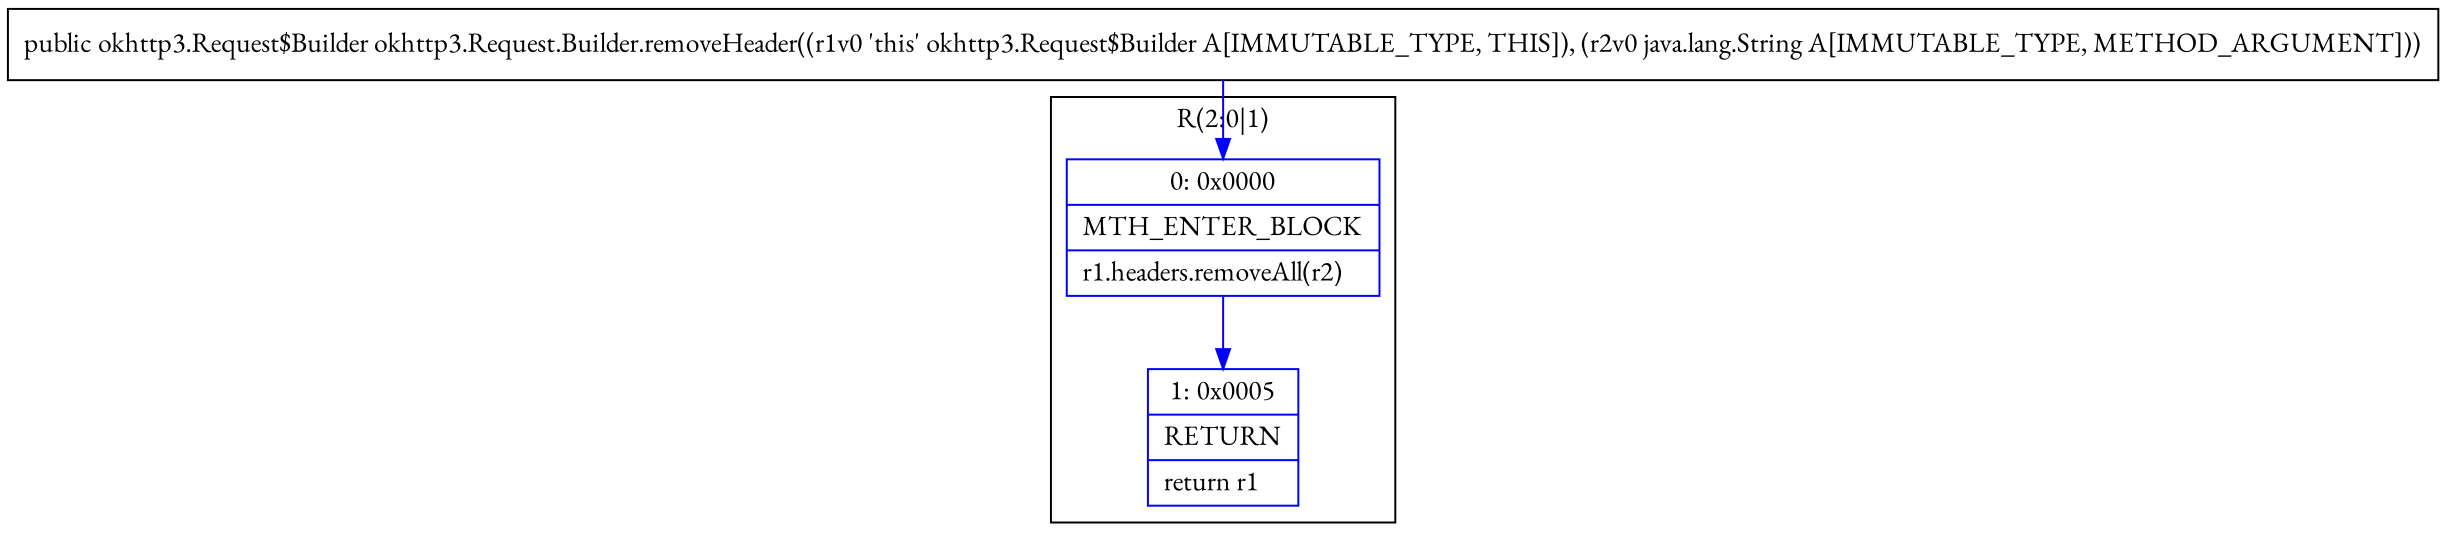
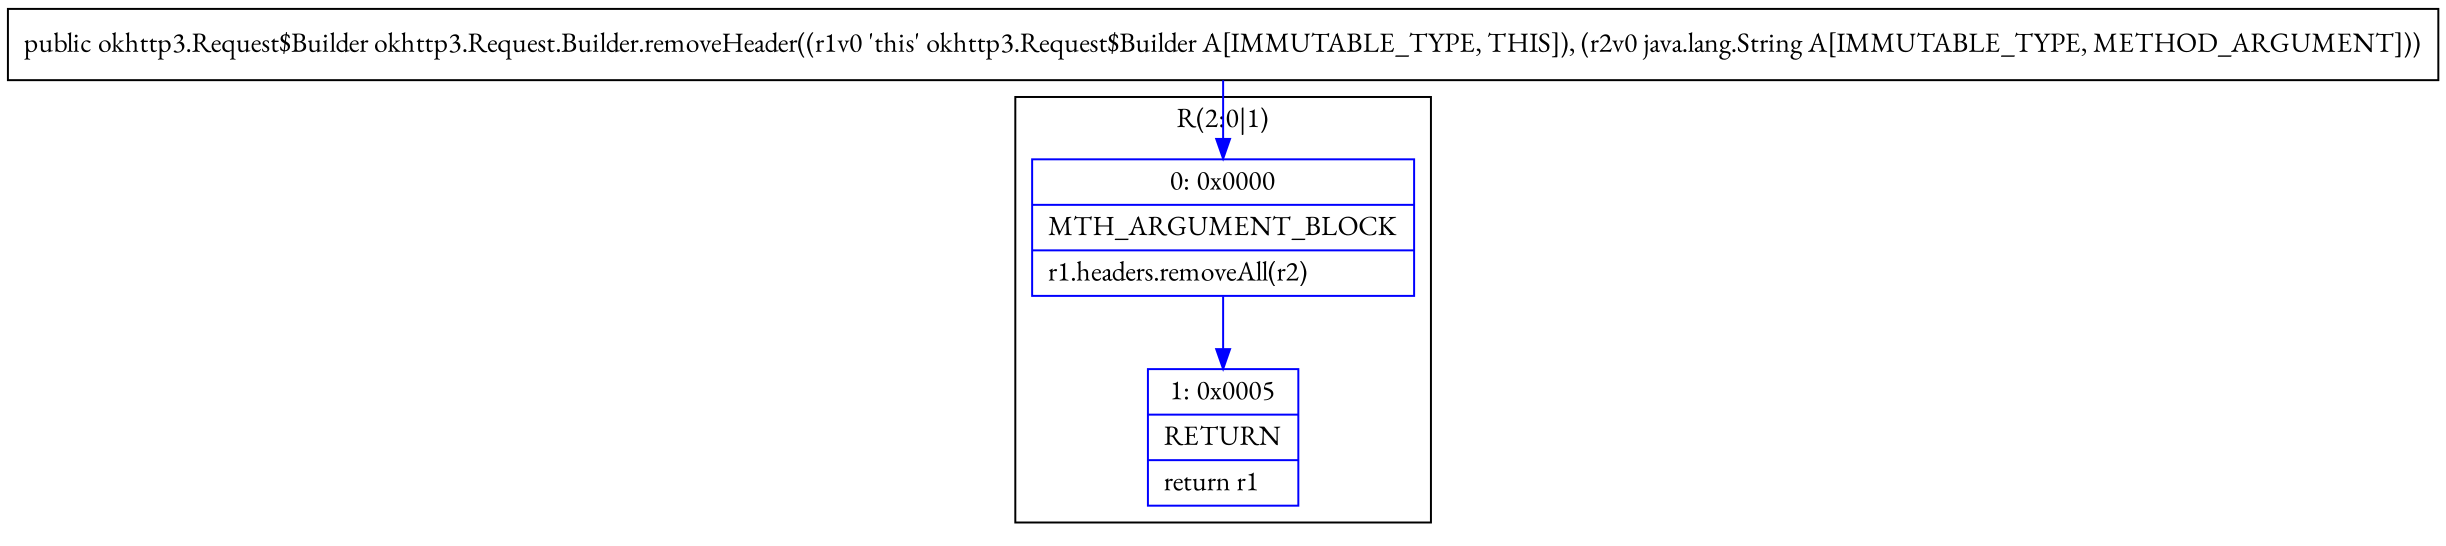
(1223, 227) -> (1223, 227)
